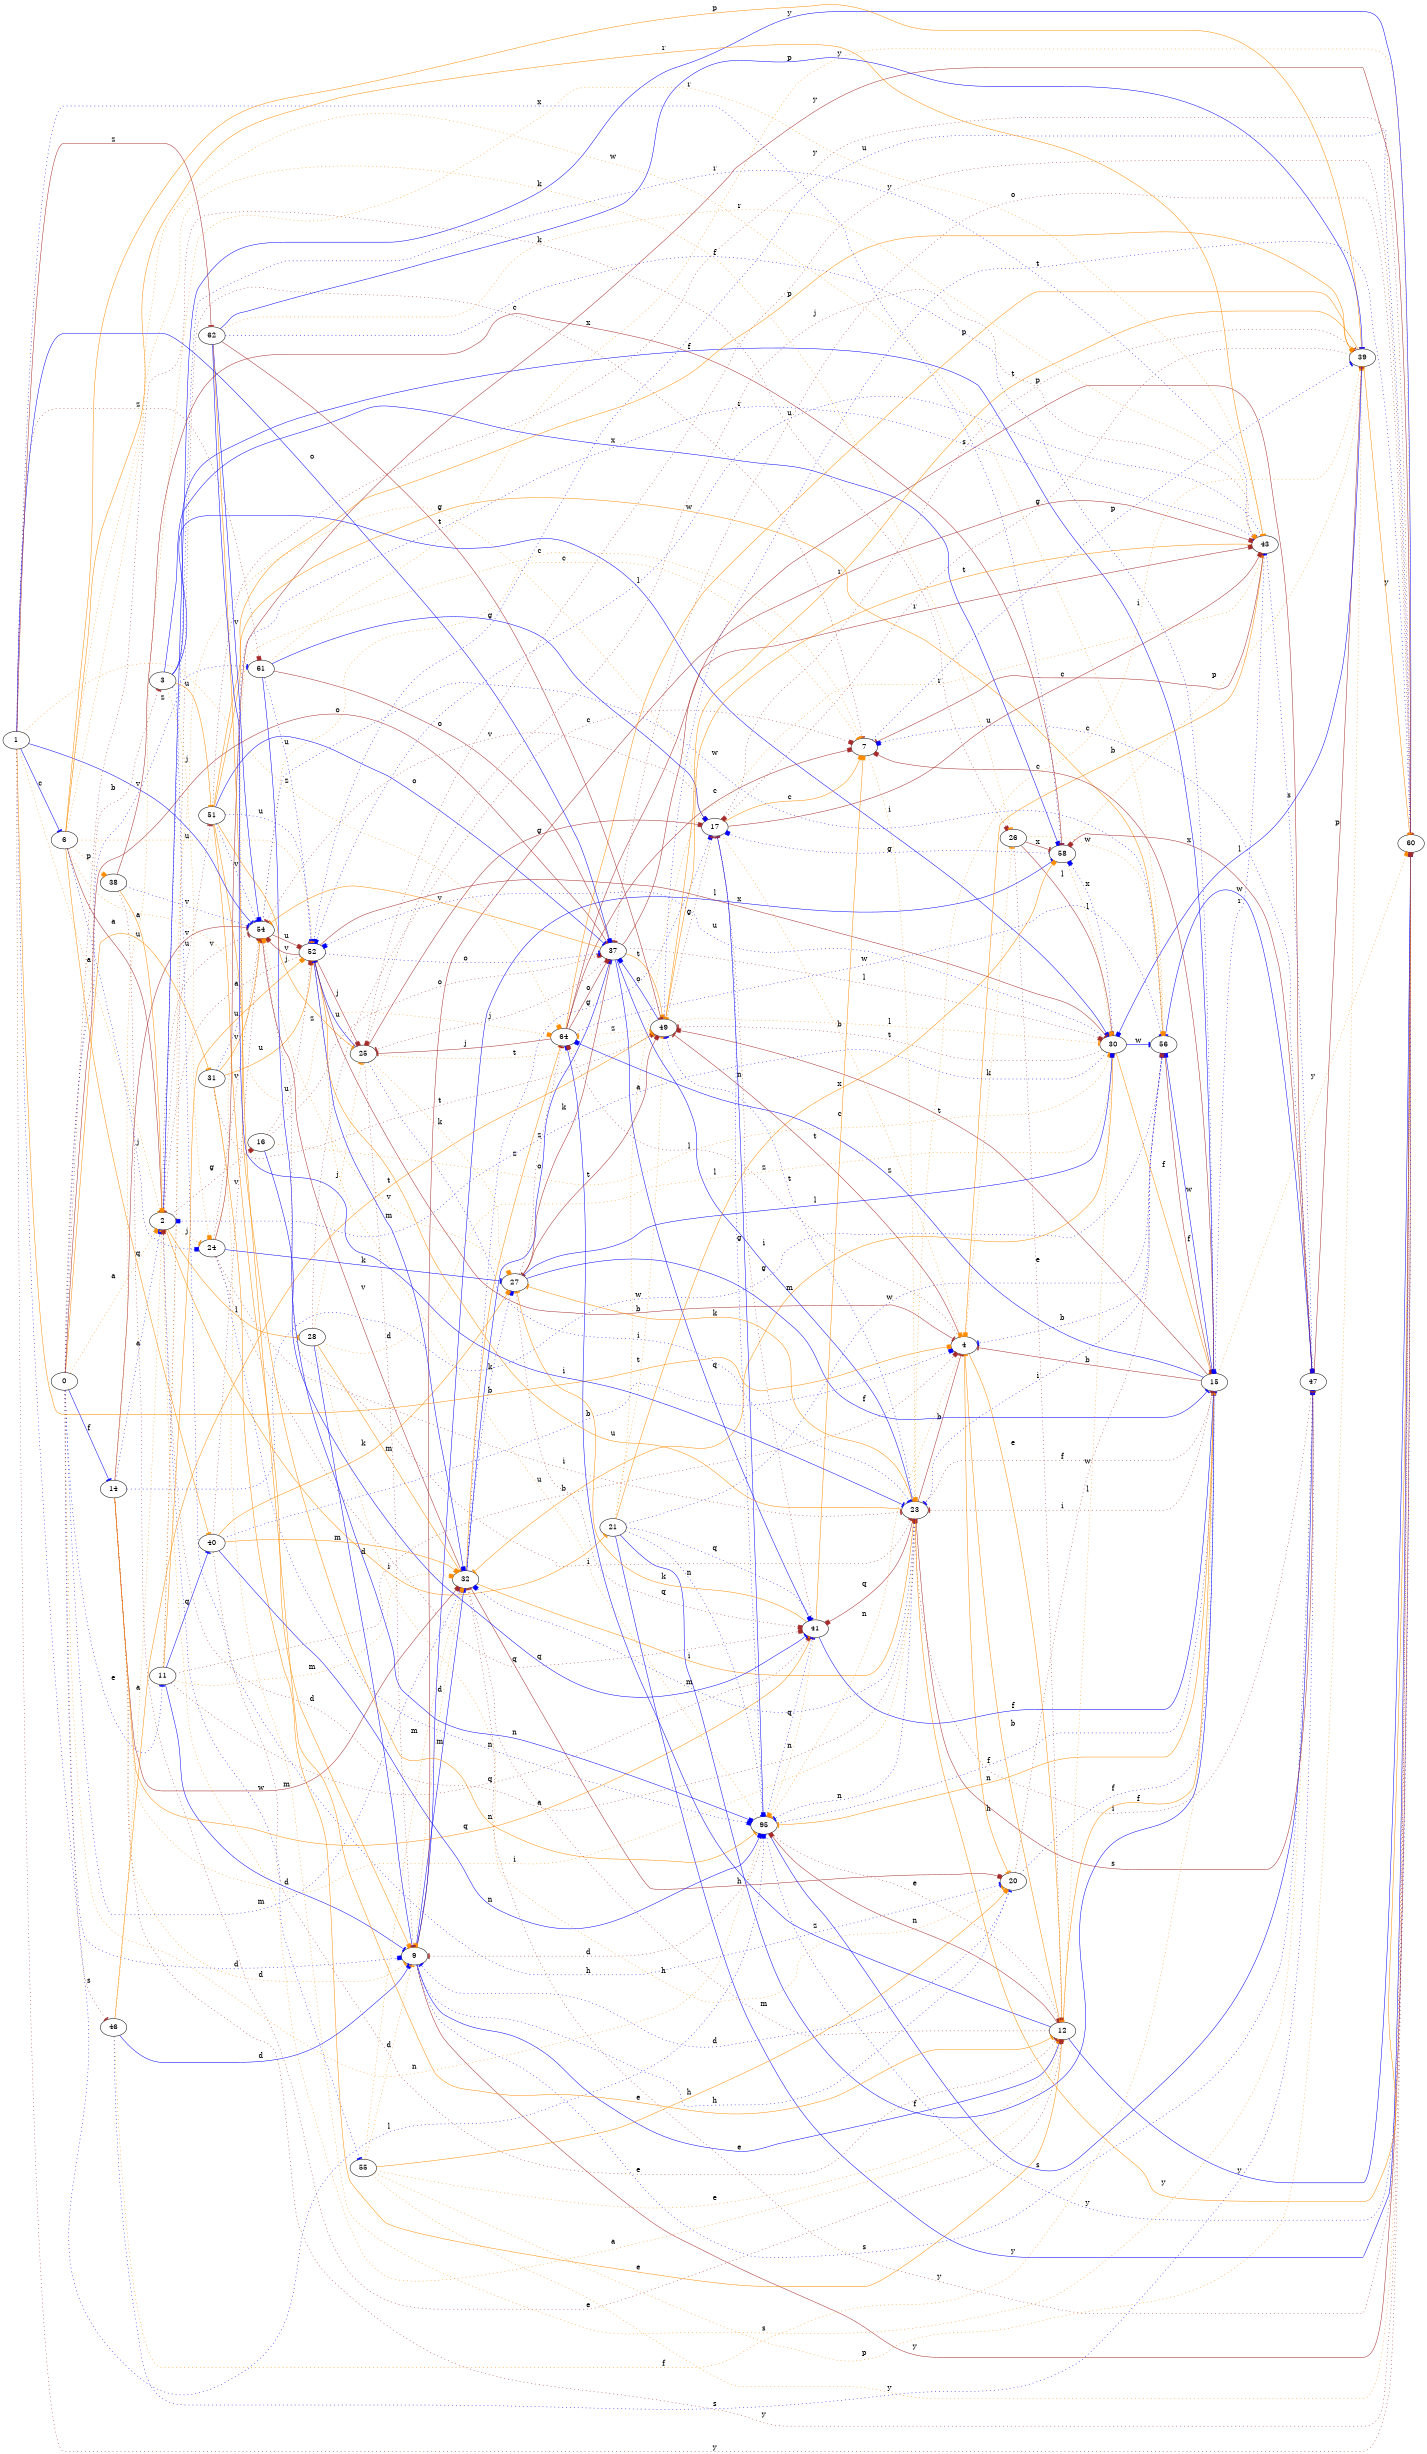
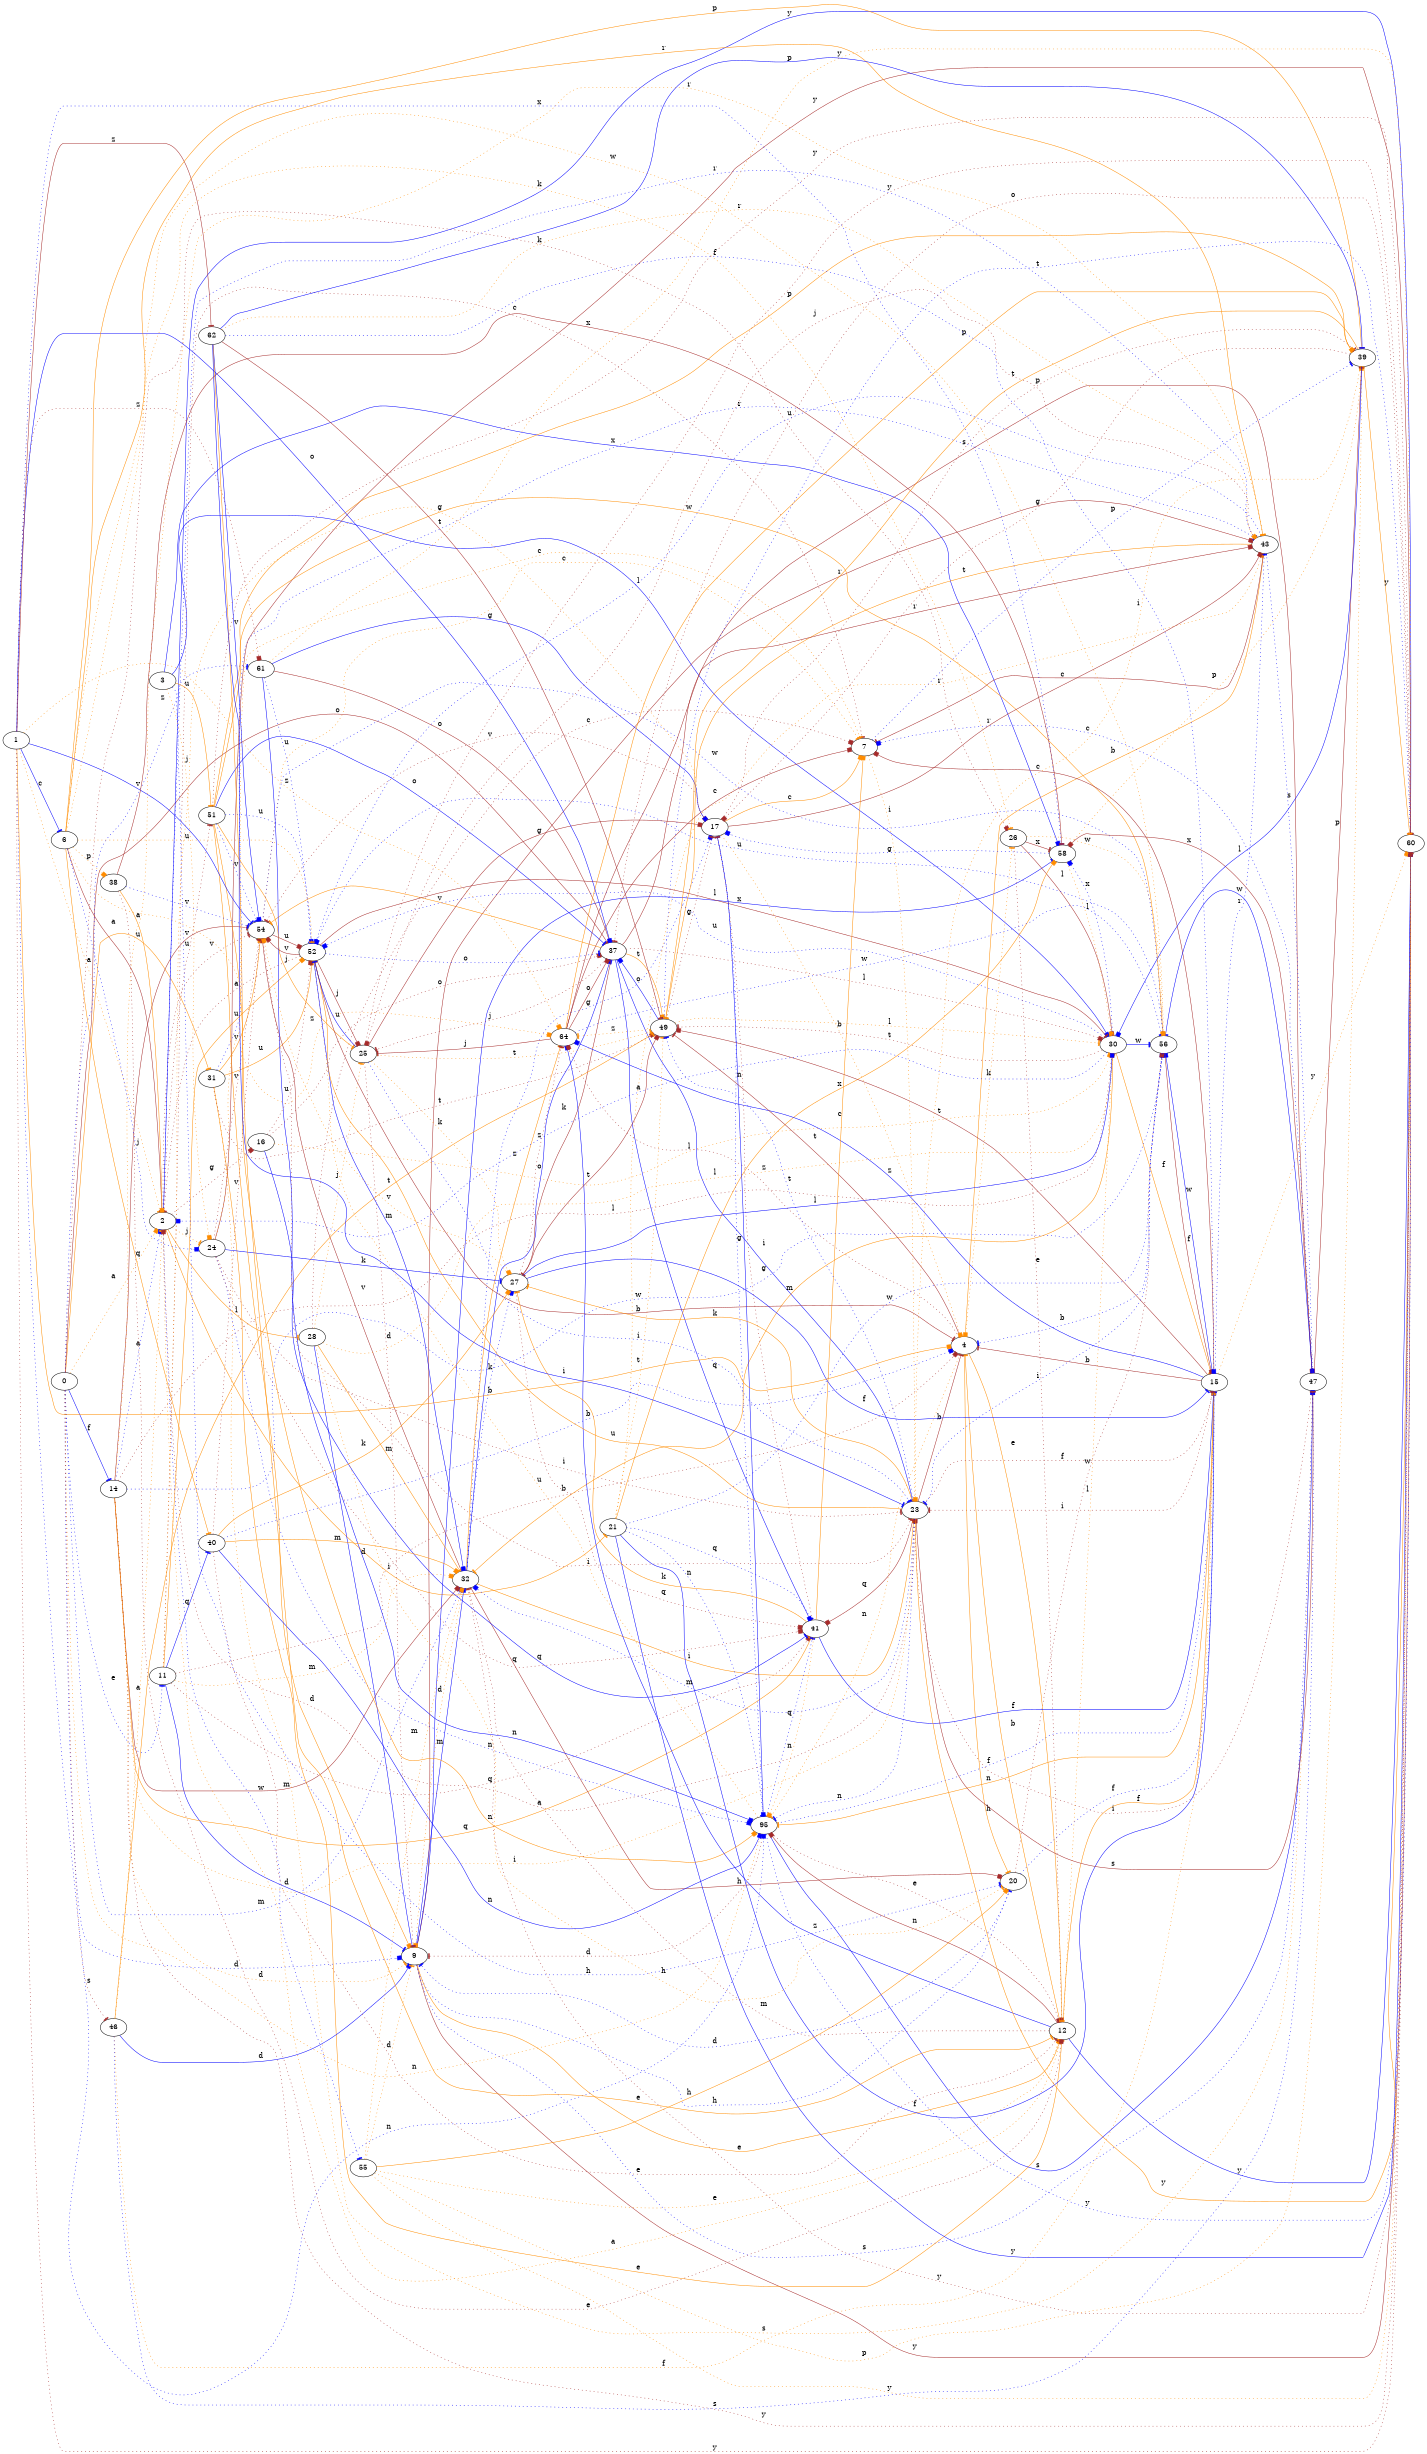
(986, 135) -> (751, 851)
(986, 396) -> none
(989, 721) -> (989, 721)
(85, 1023) -> none
none -> (613, 1214)
(303, 1496) -> (303, 1496)
(389, 2127) -> (389, 2127)
(718, 2149) -> (718, 2149)
